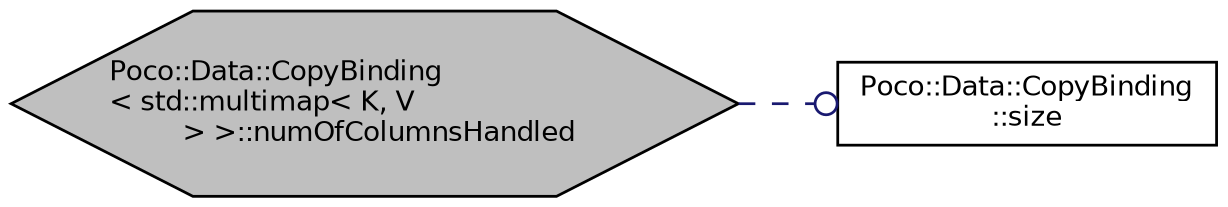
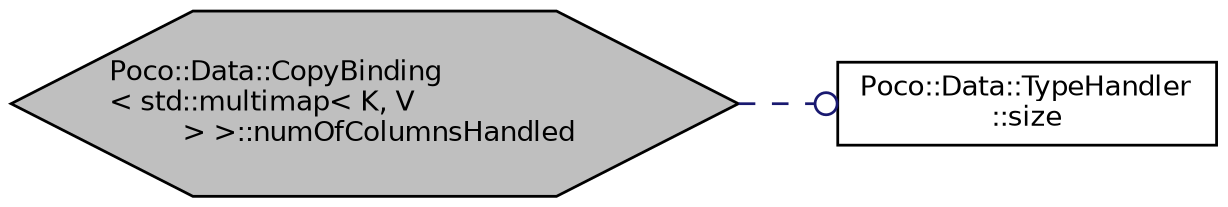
(1027, 104) -> (1027, 104)
